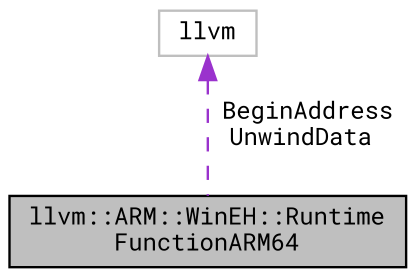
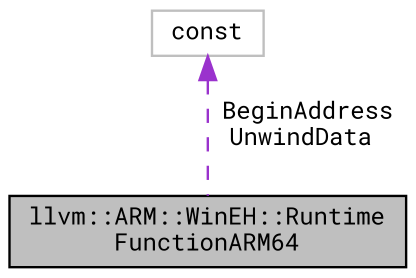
(208, 33) -> (208, 33)
